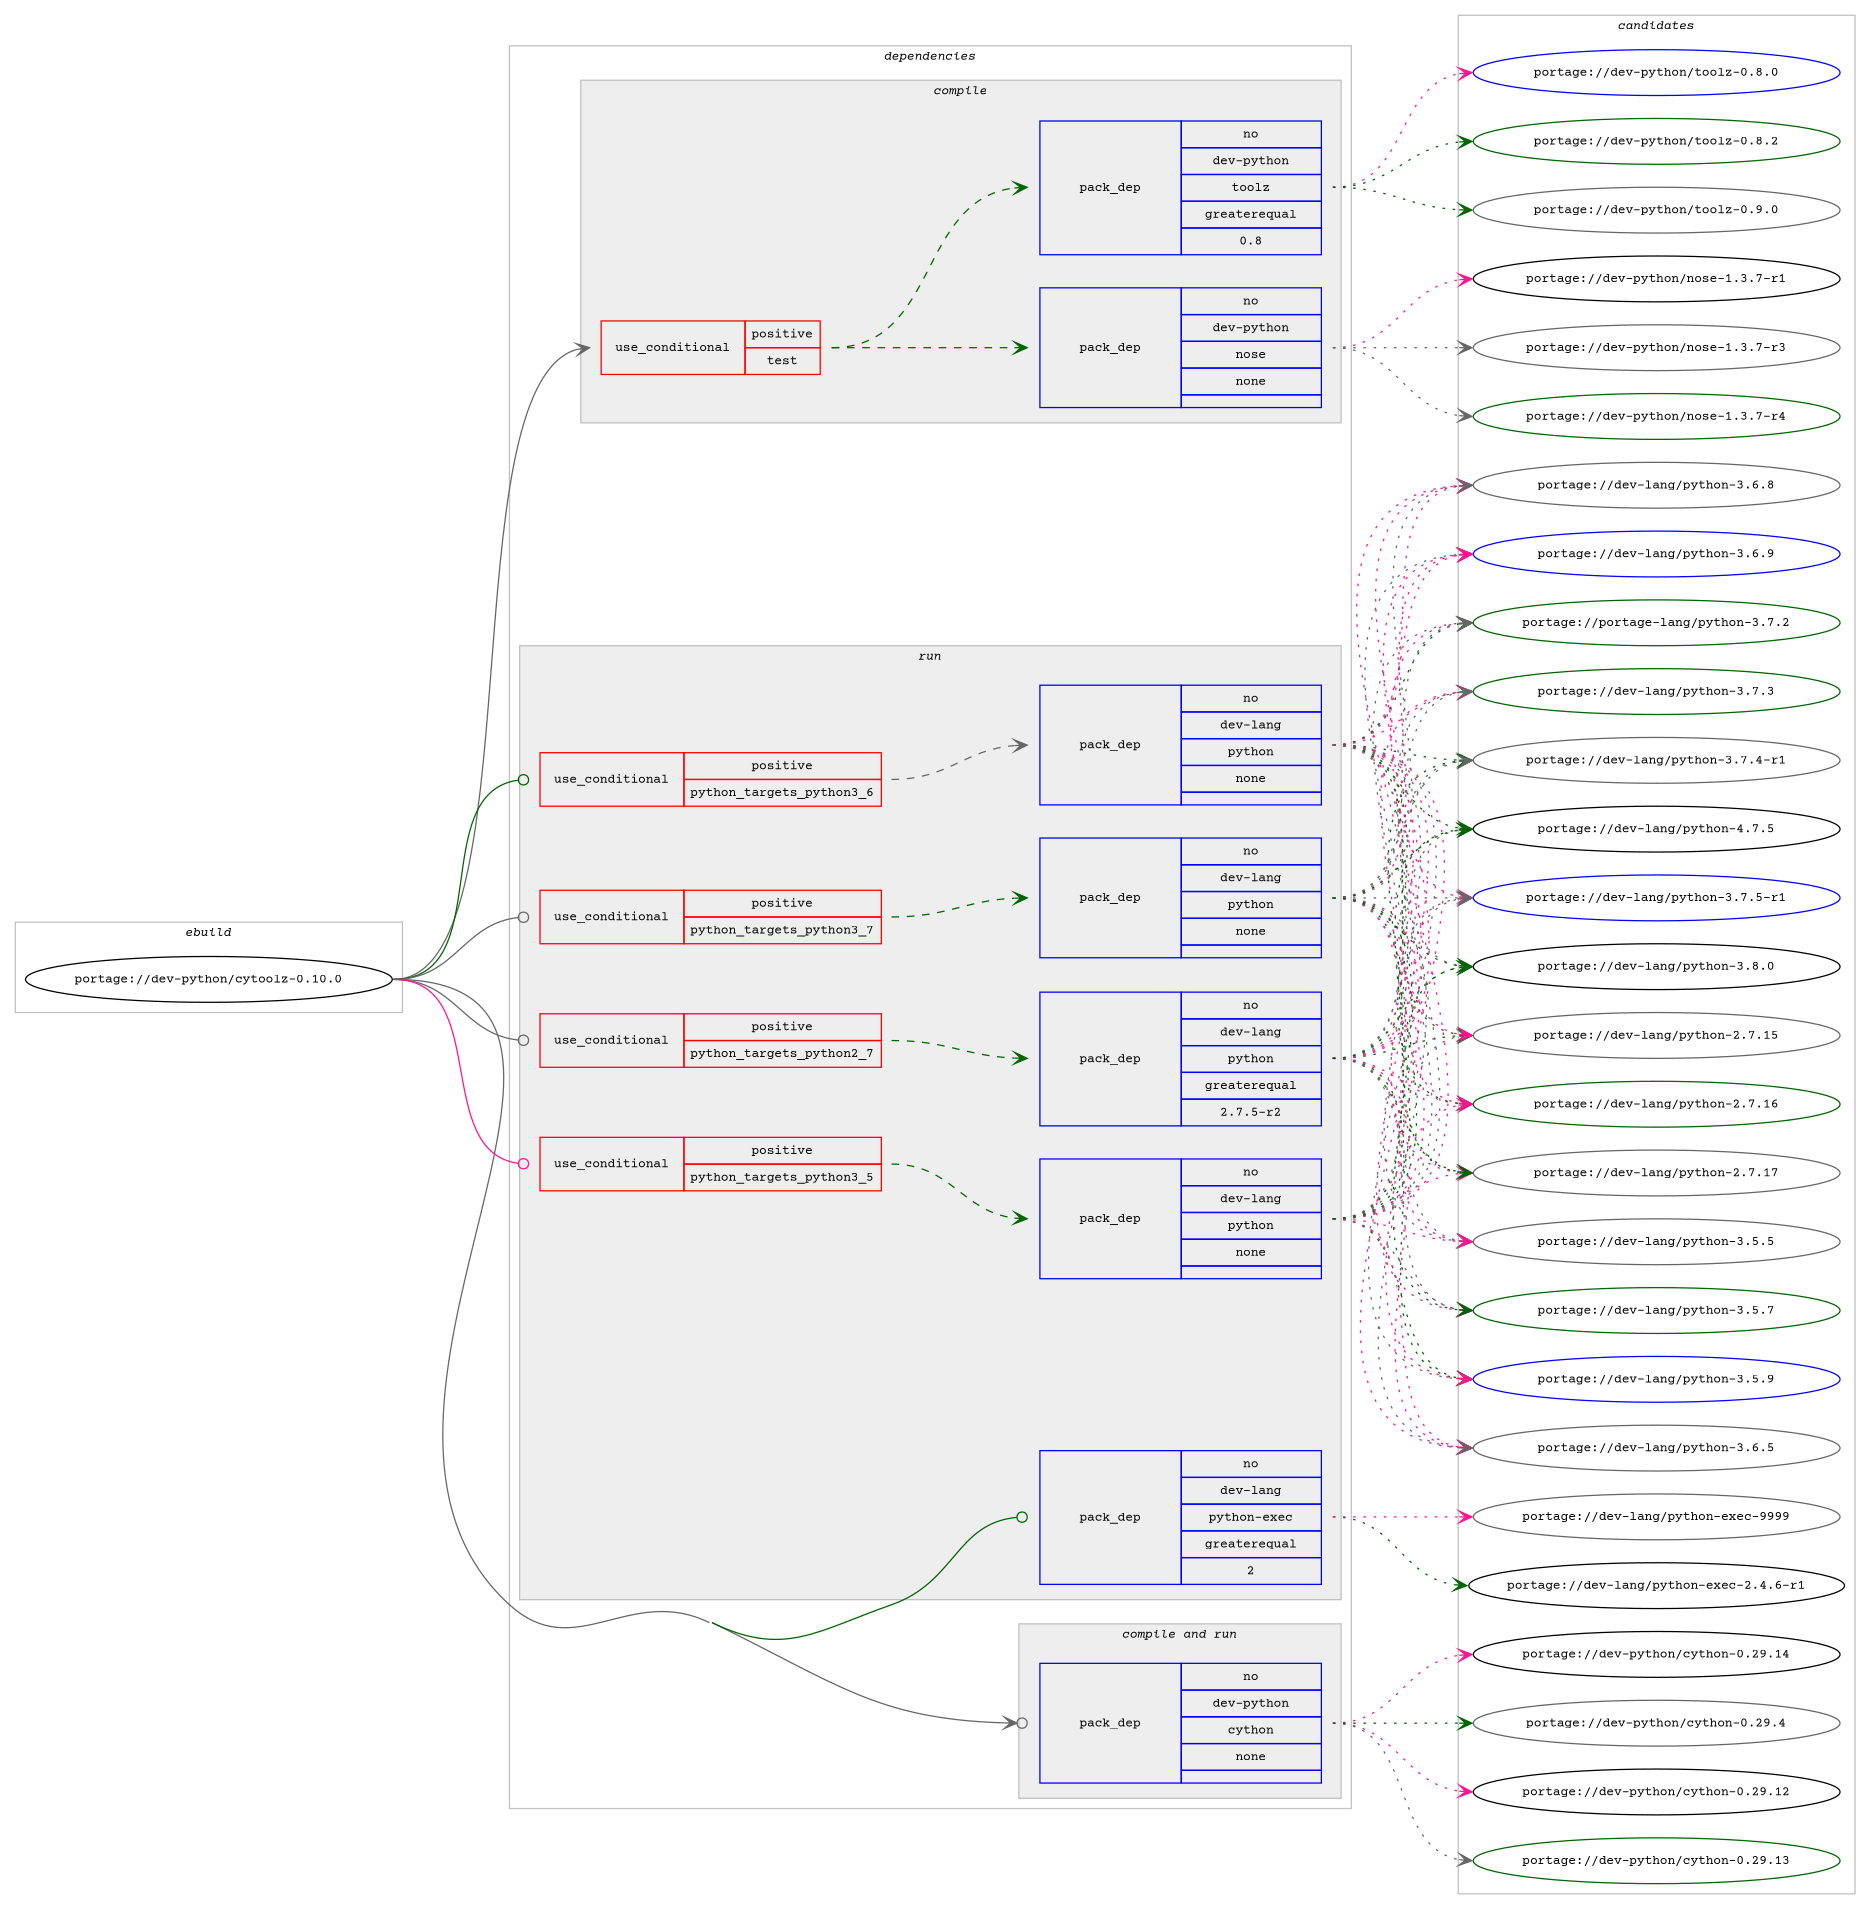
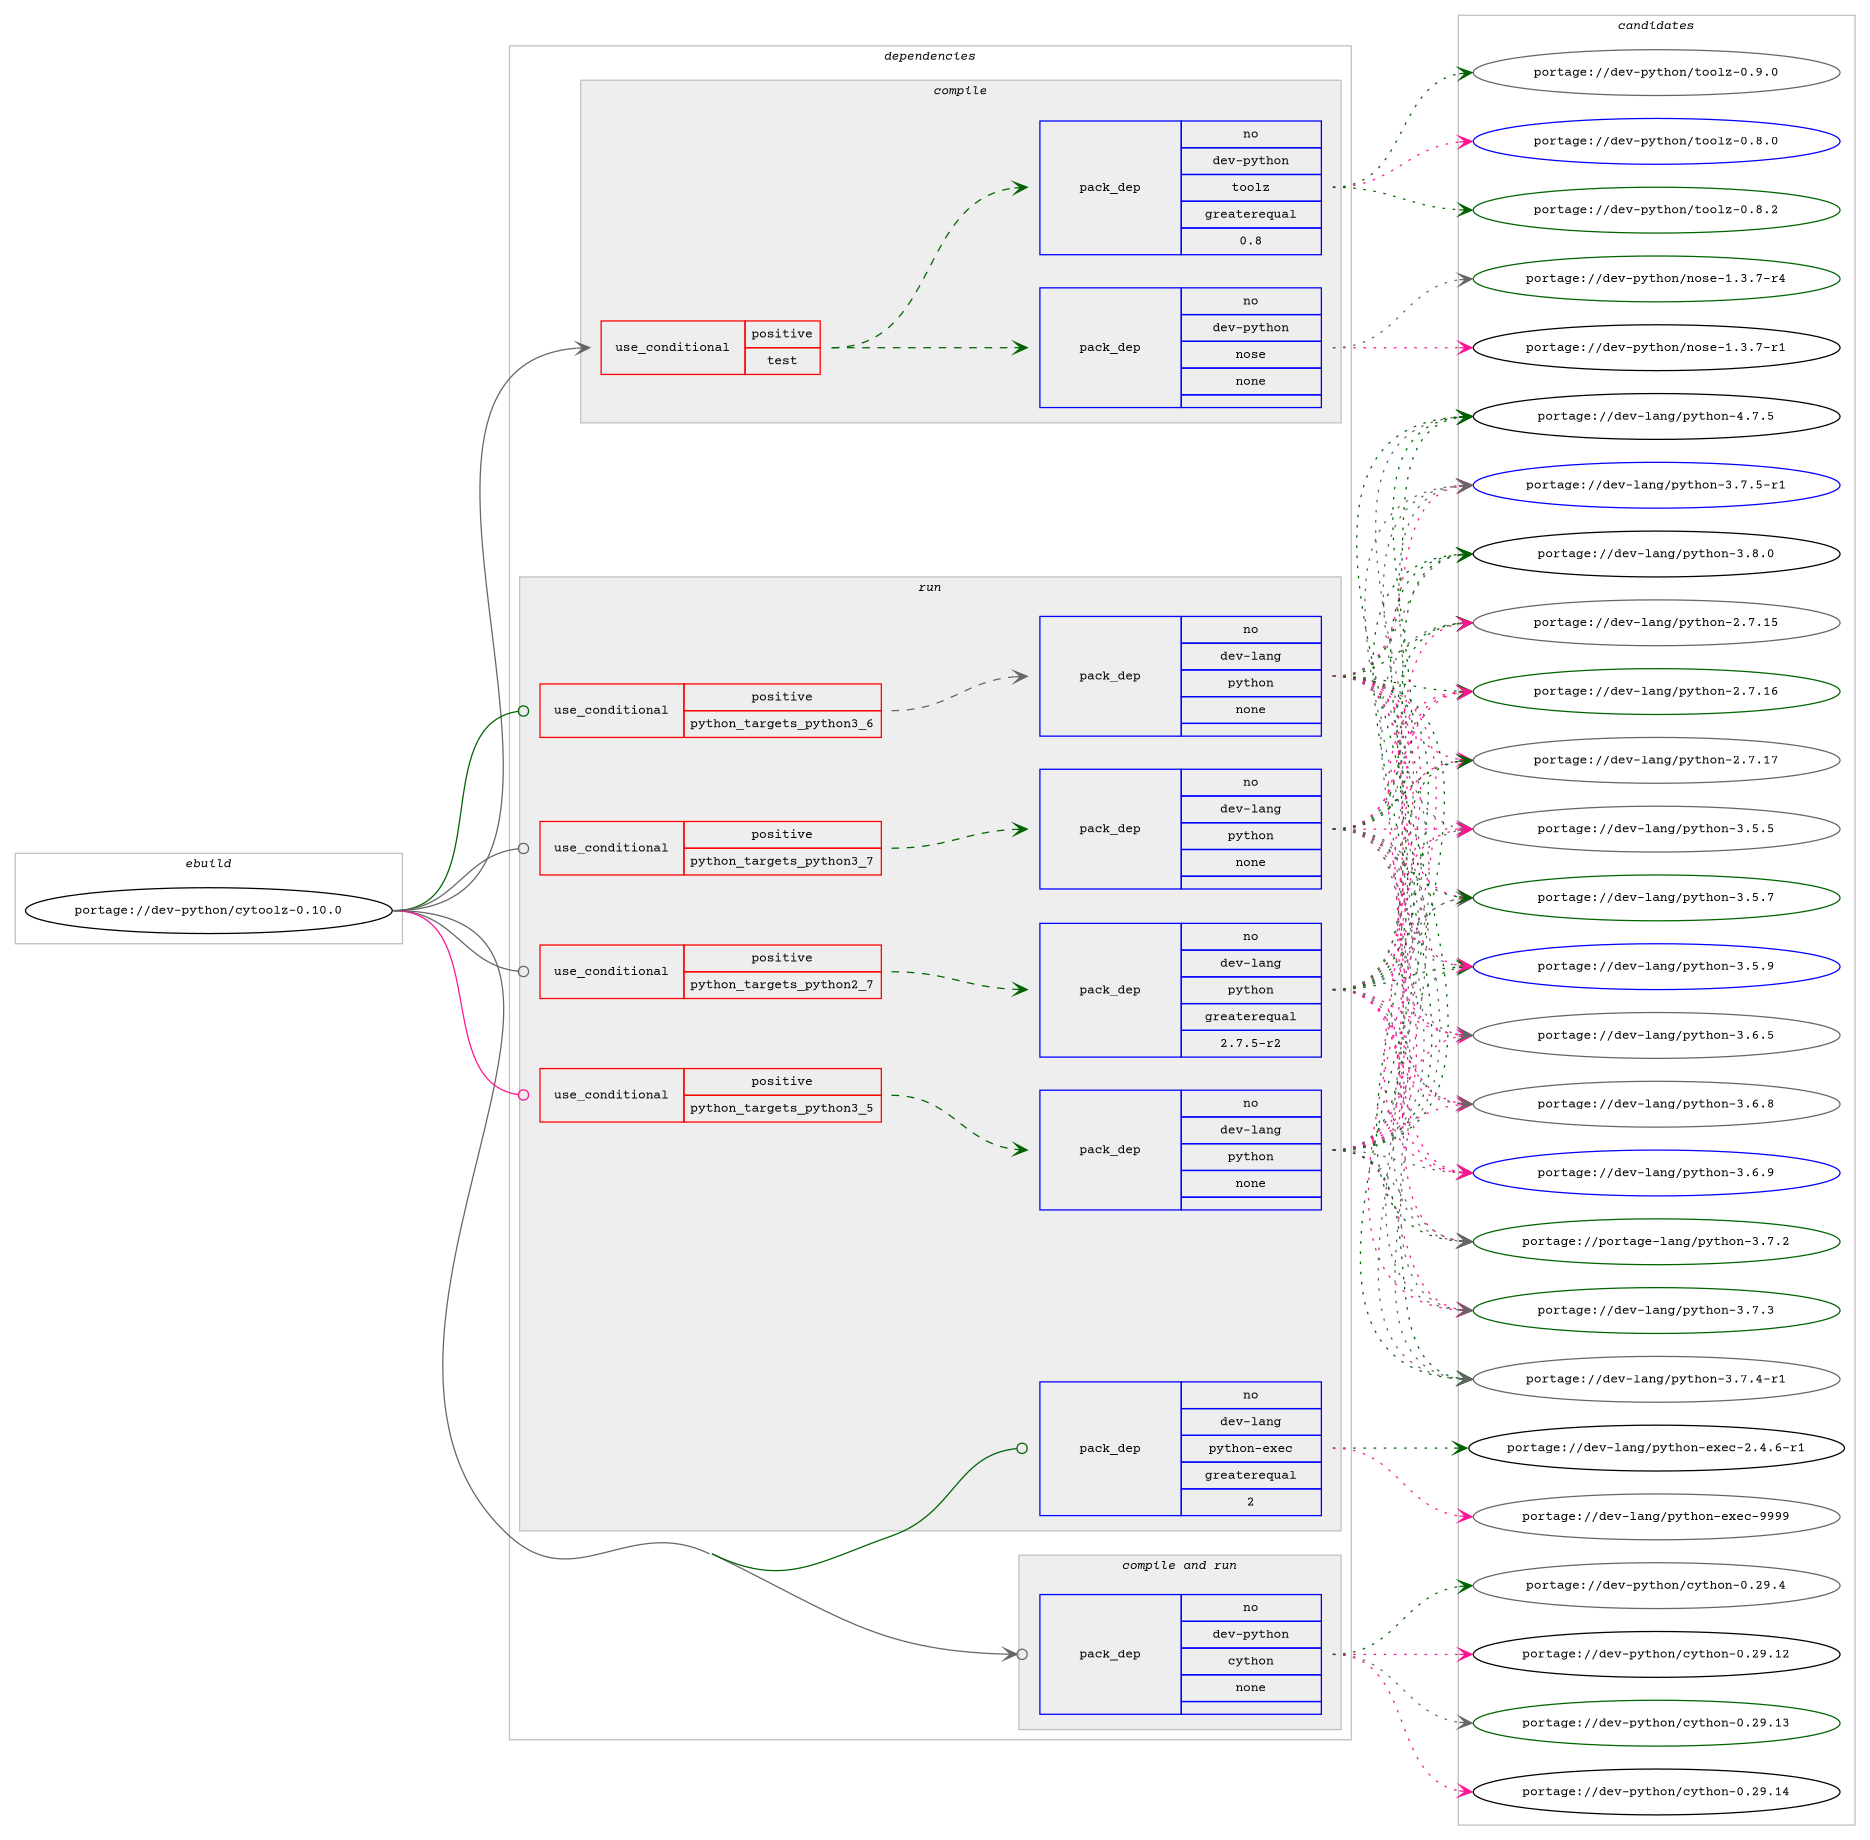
(1657, 348) -> none
